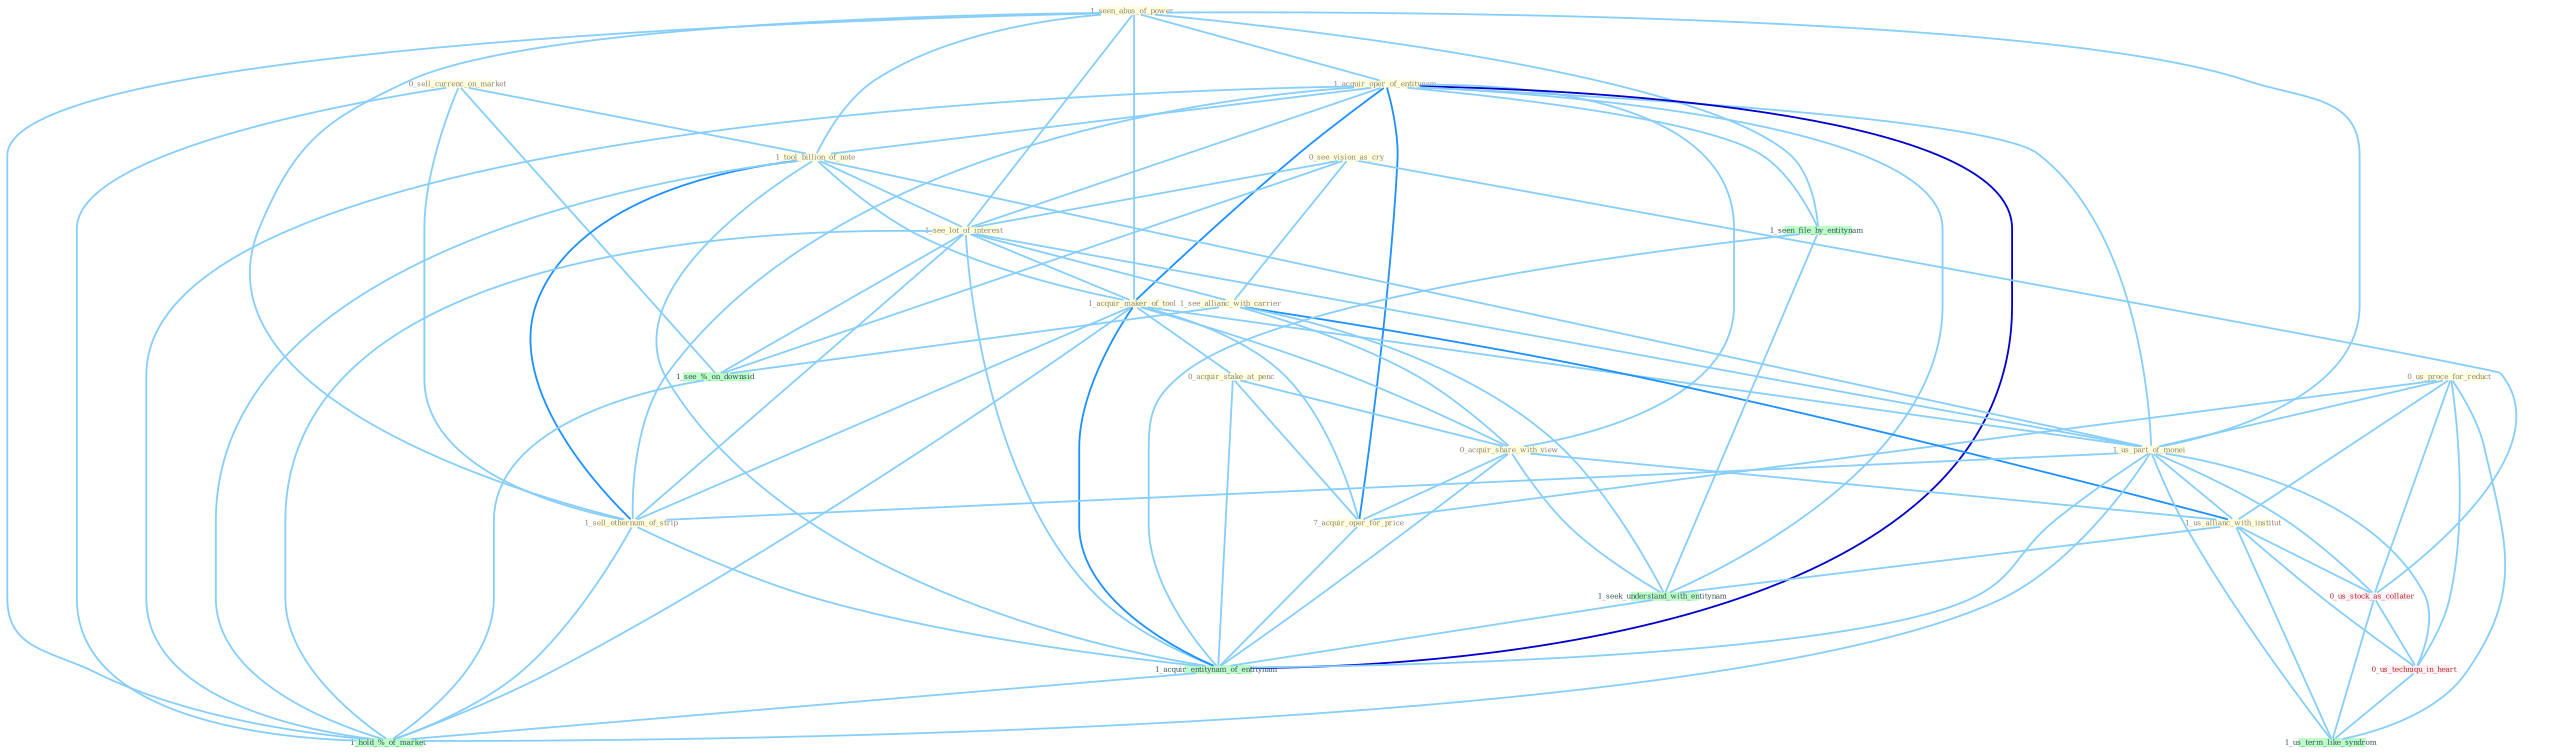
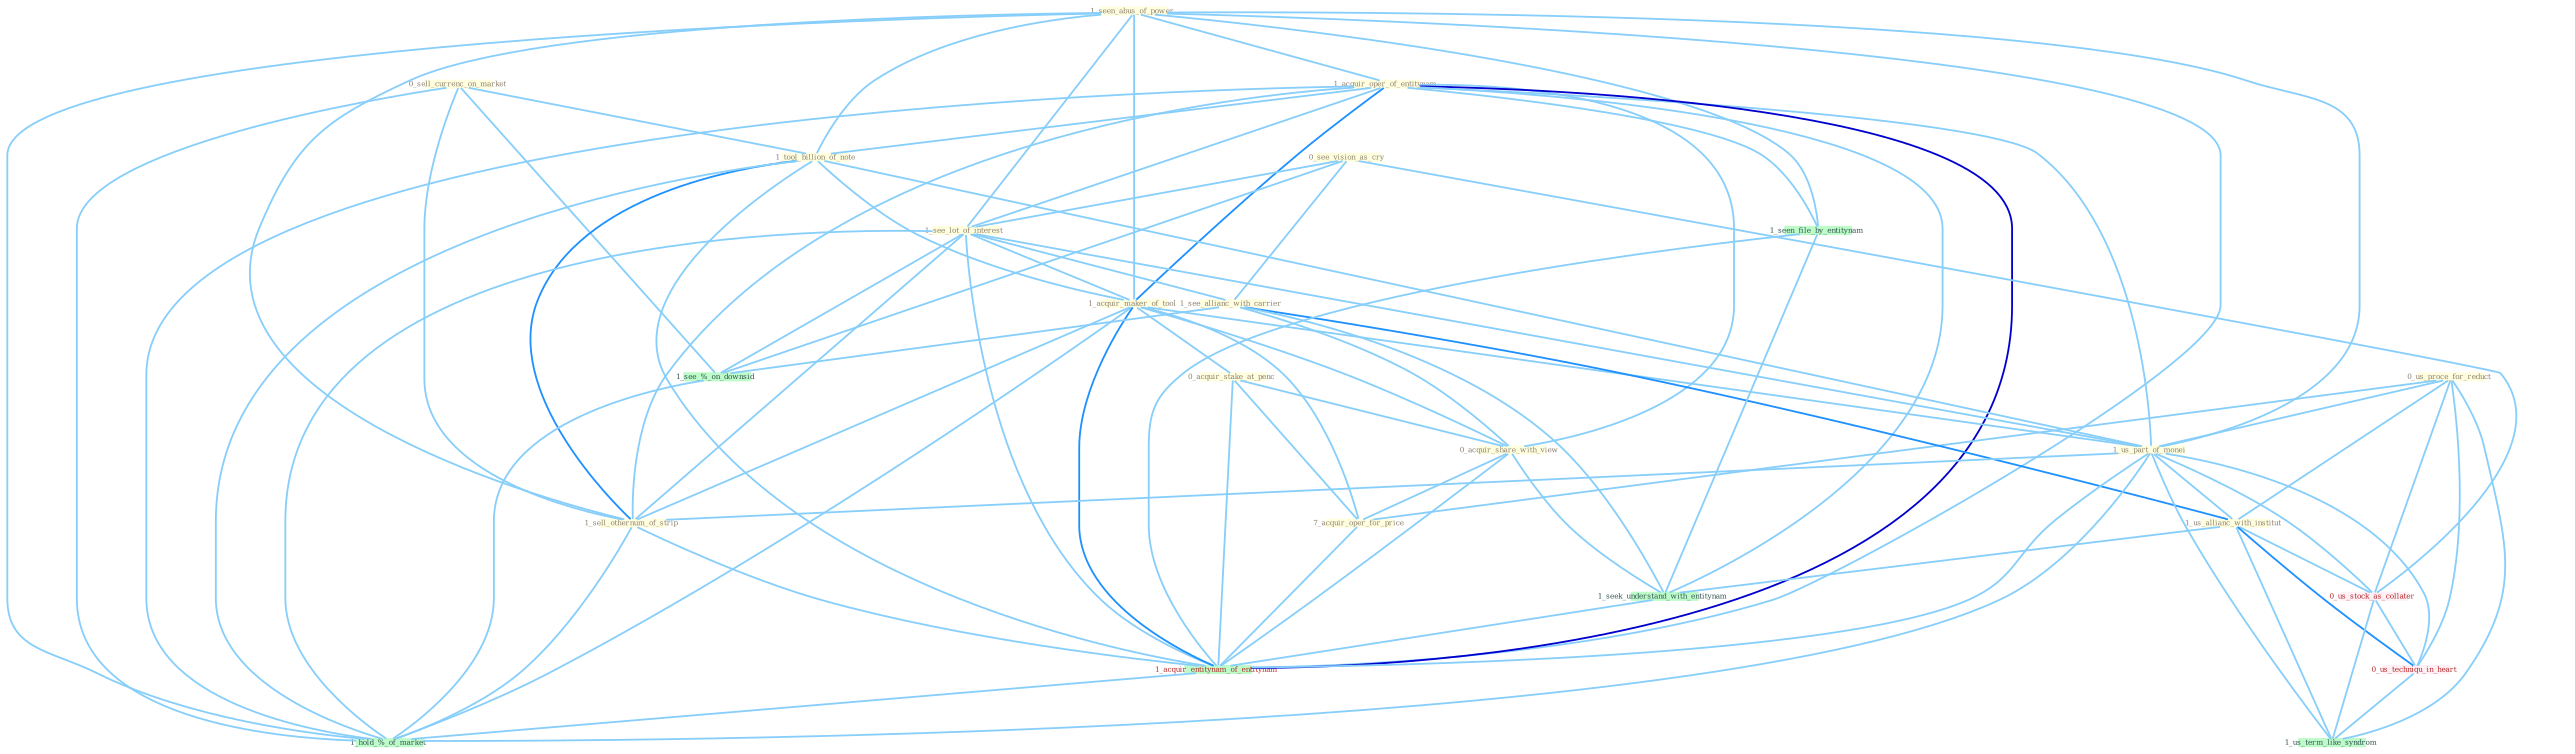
(884, 191) -> none
none -> (2221, 226)
(1389, 271) -> none
(1873, 487) -> none
(2323, 599) -> (2323, 599)
(1218, 669) -> (1218, 669)
